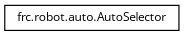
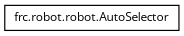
(92, 18) -> (92, 18)
